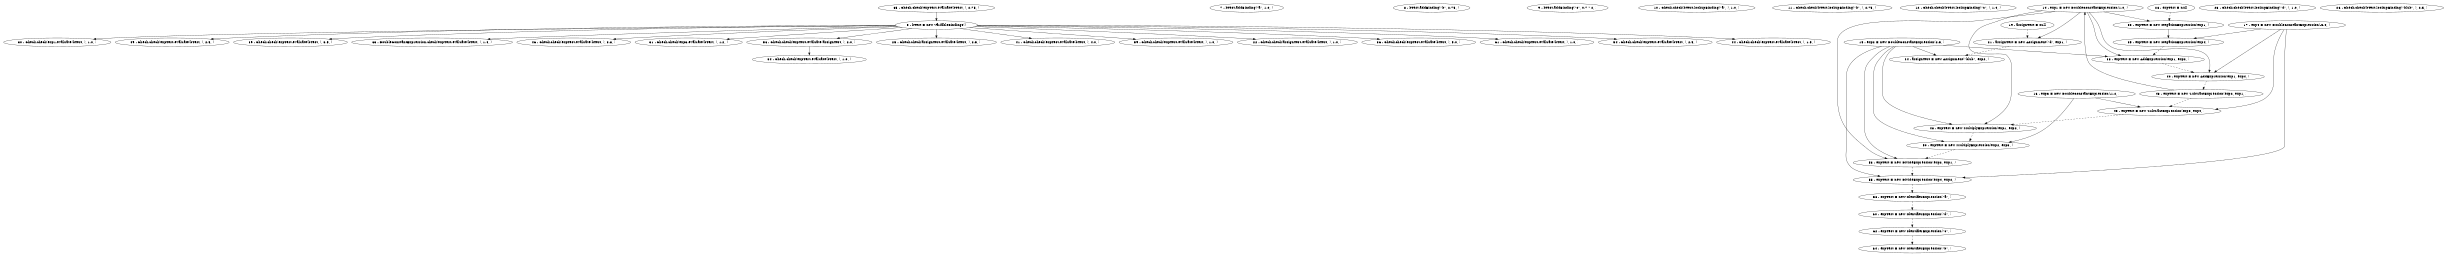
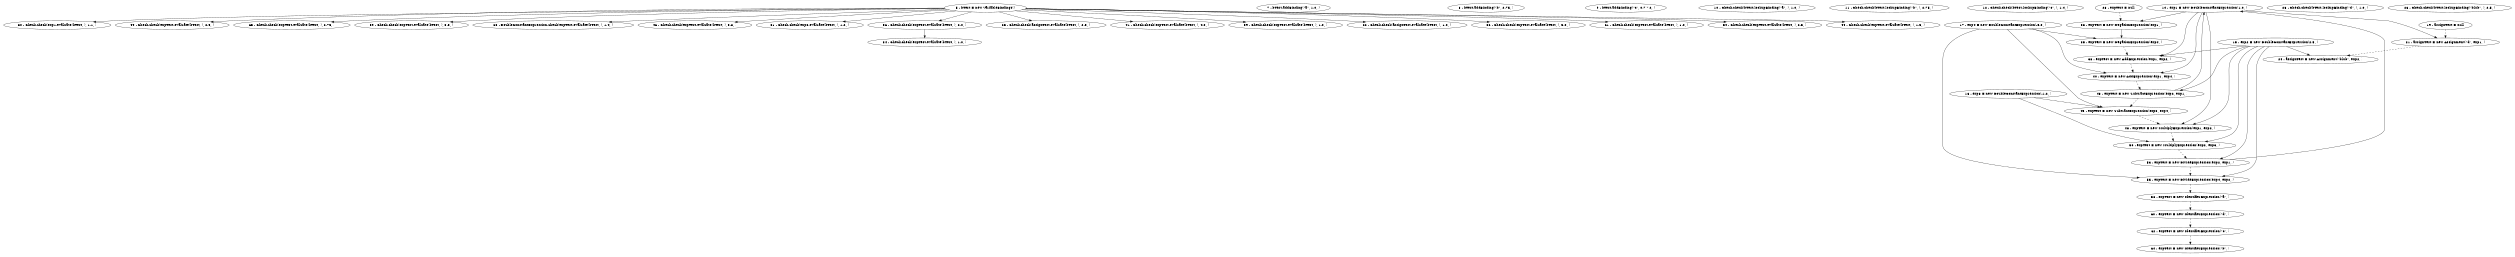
(936, 15) -> (593, 13)
(1874, 22) -> (2385, 92)
(57, 42) -> (57, 25)
(809, 42) -> (925, 25)
none -> (2215, 68)
